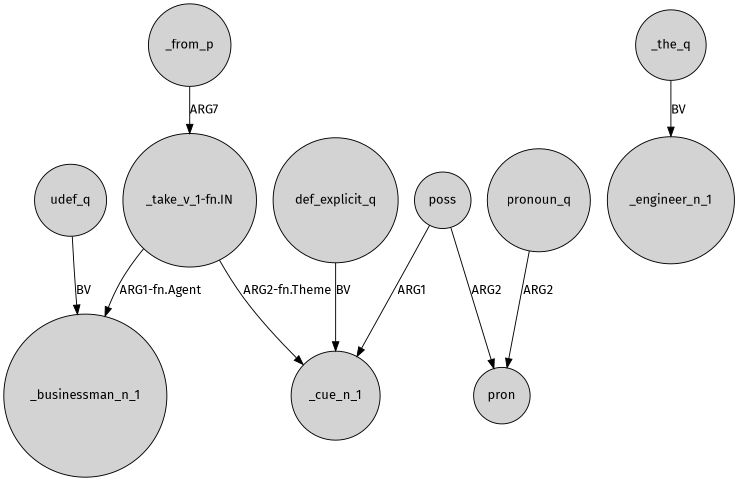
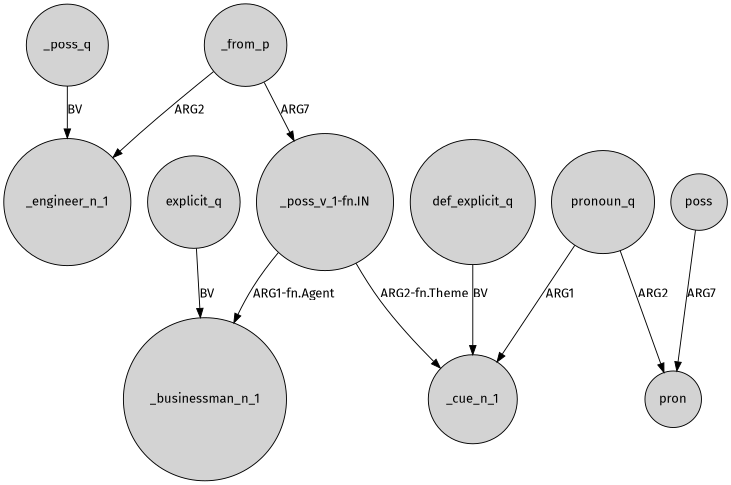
(671, 45) -> (67, 45)
none -> (166, 111)
(71, 200) -> (194, 202)
(190, 200) -> (325, 202)
(396, 287) -> (539, 300)
(487, 290) -> (701, 294)
